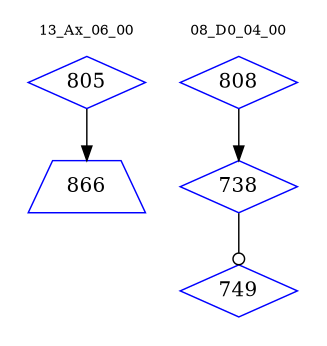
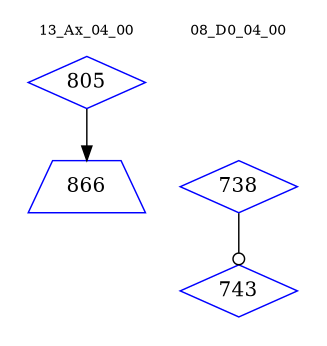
(87, 31) -> (87, 31)
(239, 82) -> none
(239, 291) -> (239, 291)
